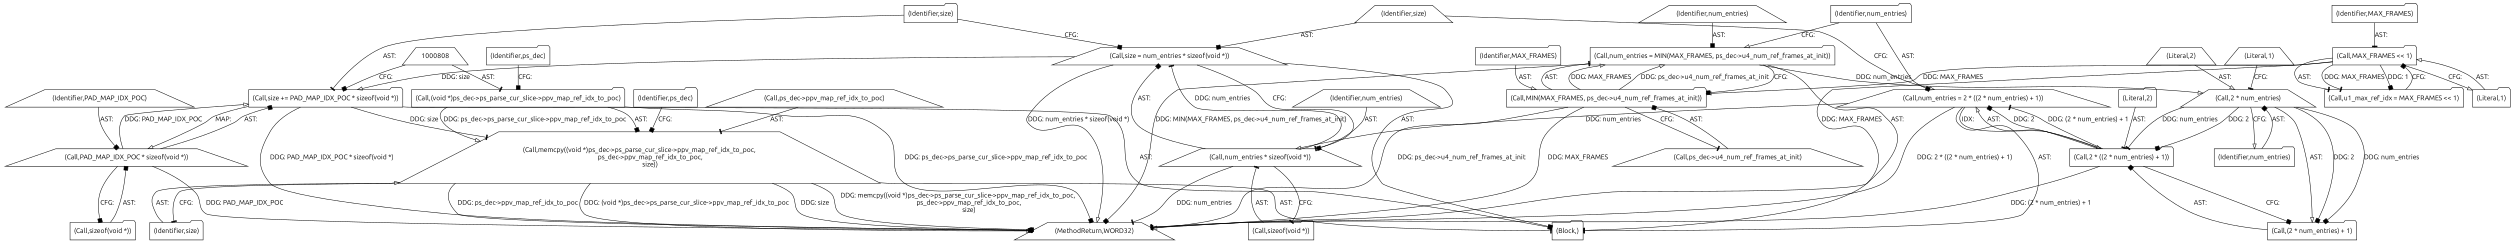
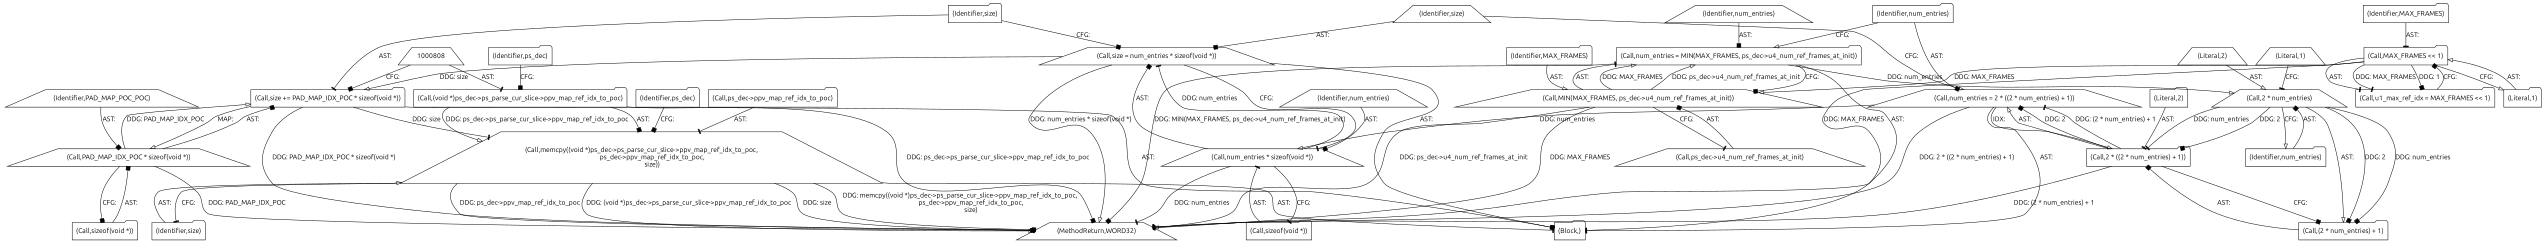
(100, 98) -> (102, 98)
(825, 98) -> (773, 98)
(1606, 98) -> (1639, 98)
